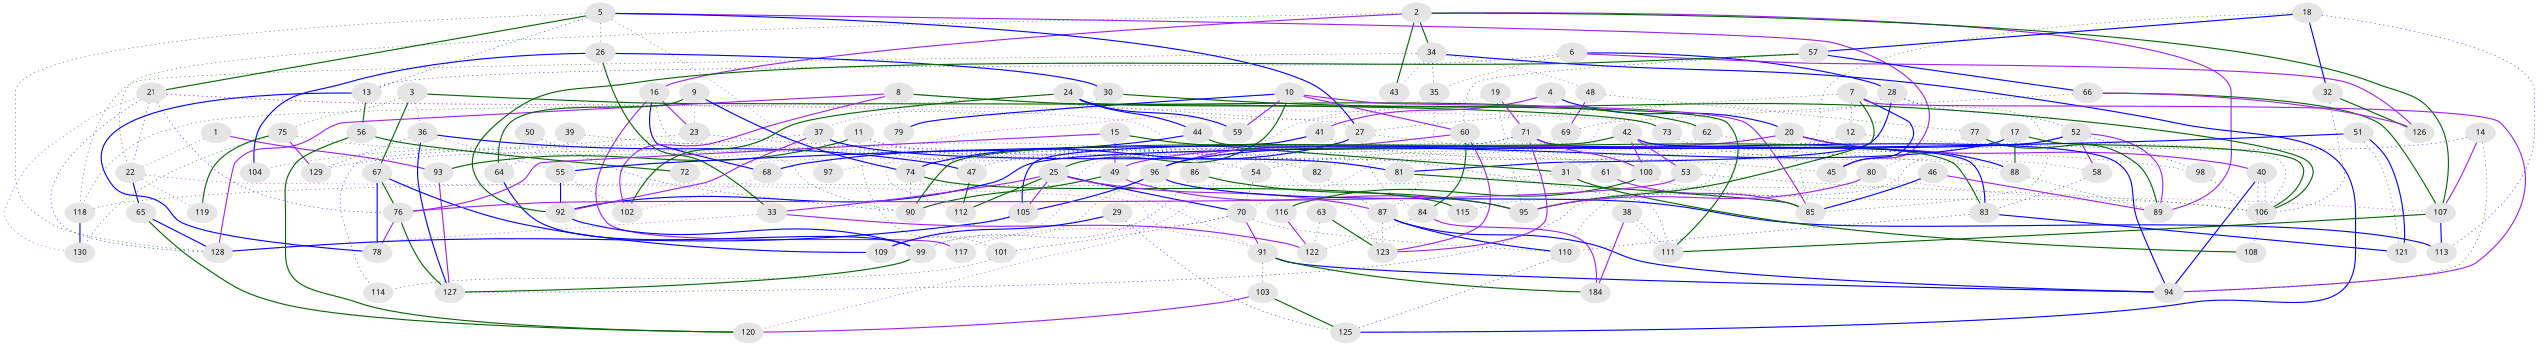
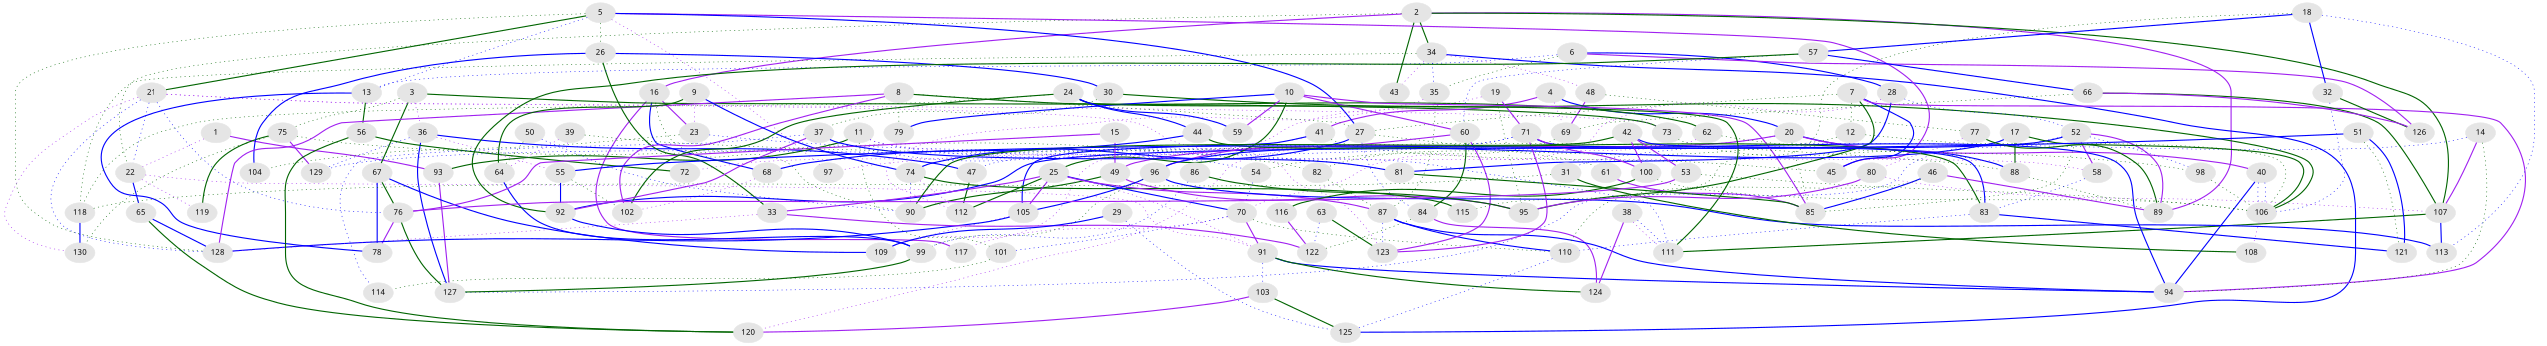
(1446, 163) -> none
(2030, 185) -> (1991, 196)
(1596, 293) -> (1596, 293)
